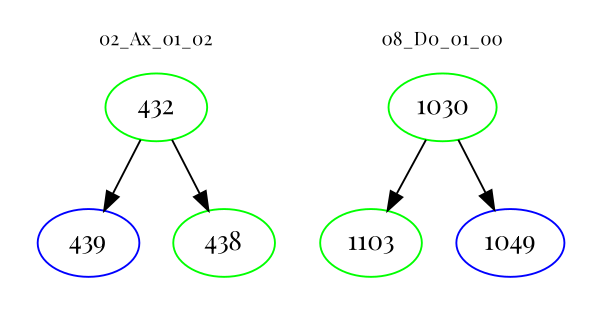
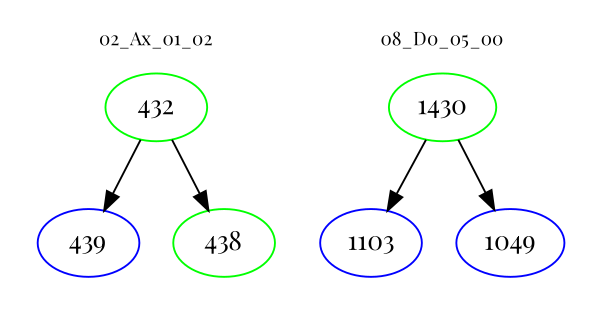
(443, 40) -> (443, 40)
(443, 107) -> (443, 107)
(371, 243) -> (371, 243)
